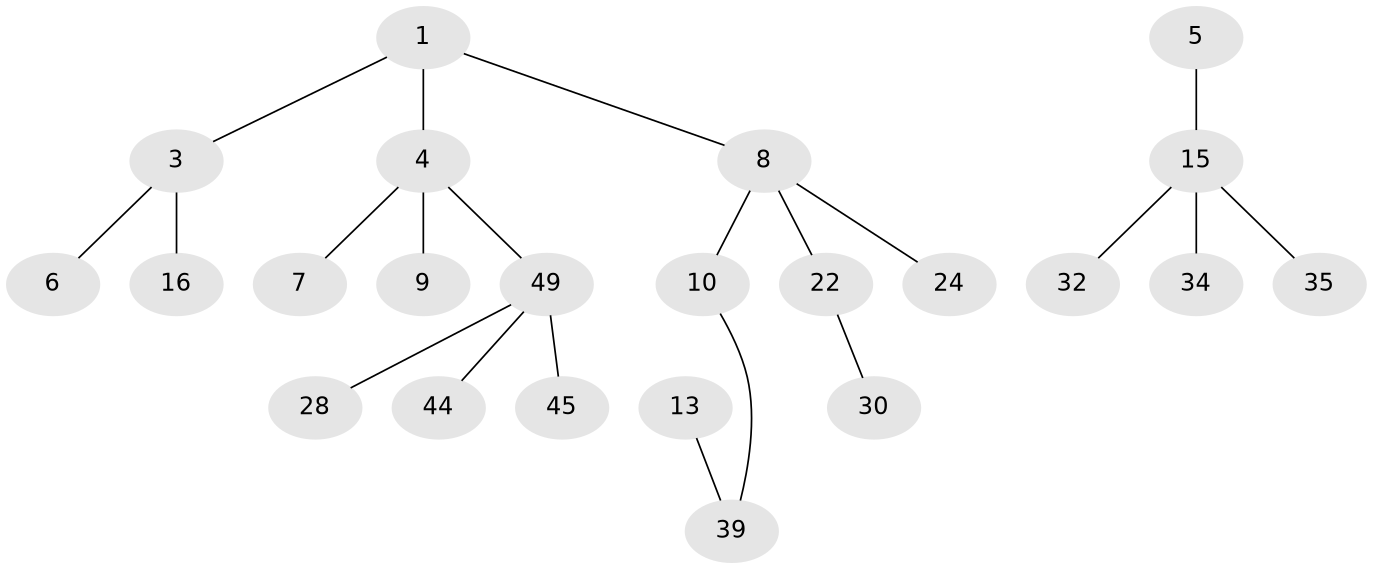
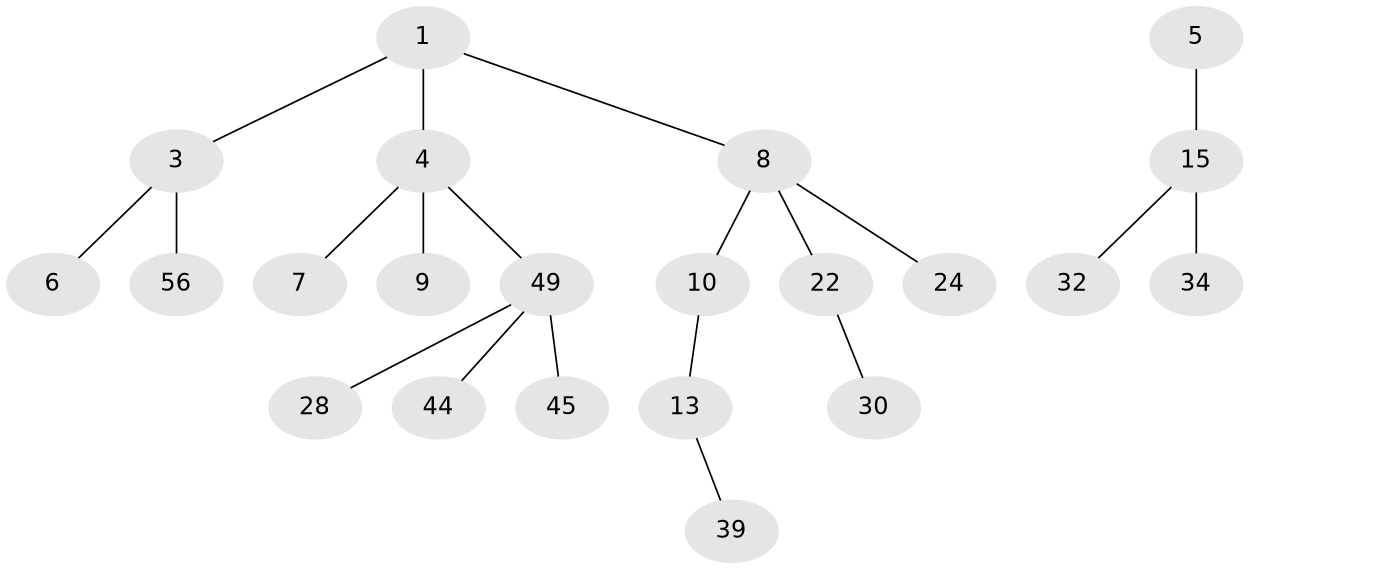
(177, 285) -> (177, 285)
(1320, 285) -> none
(751, 405) -> (694, 346)
